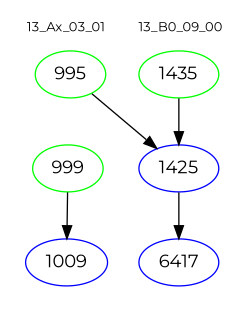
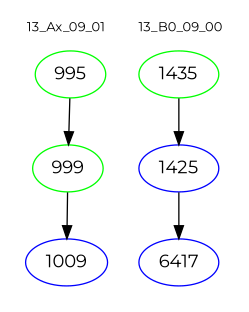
(67, 28) -> (67, 28)
(110, 109) -> (69, 115)
